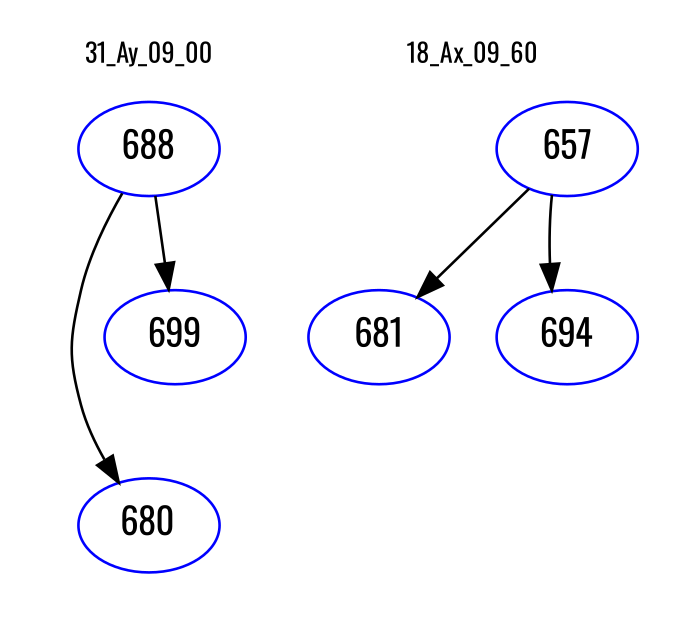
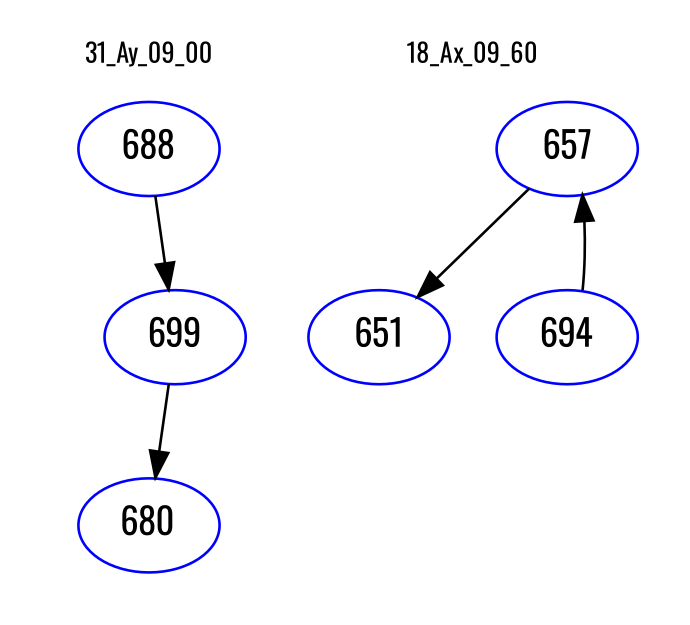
(550, 230) -> (585, 256)
(74, 325) -> (164, 418)
(379, 337) -> (379, 337)
